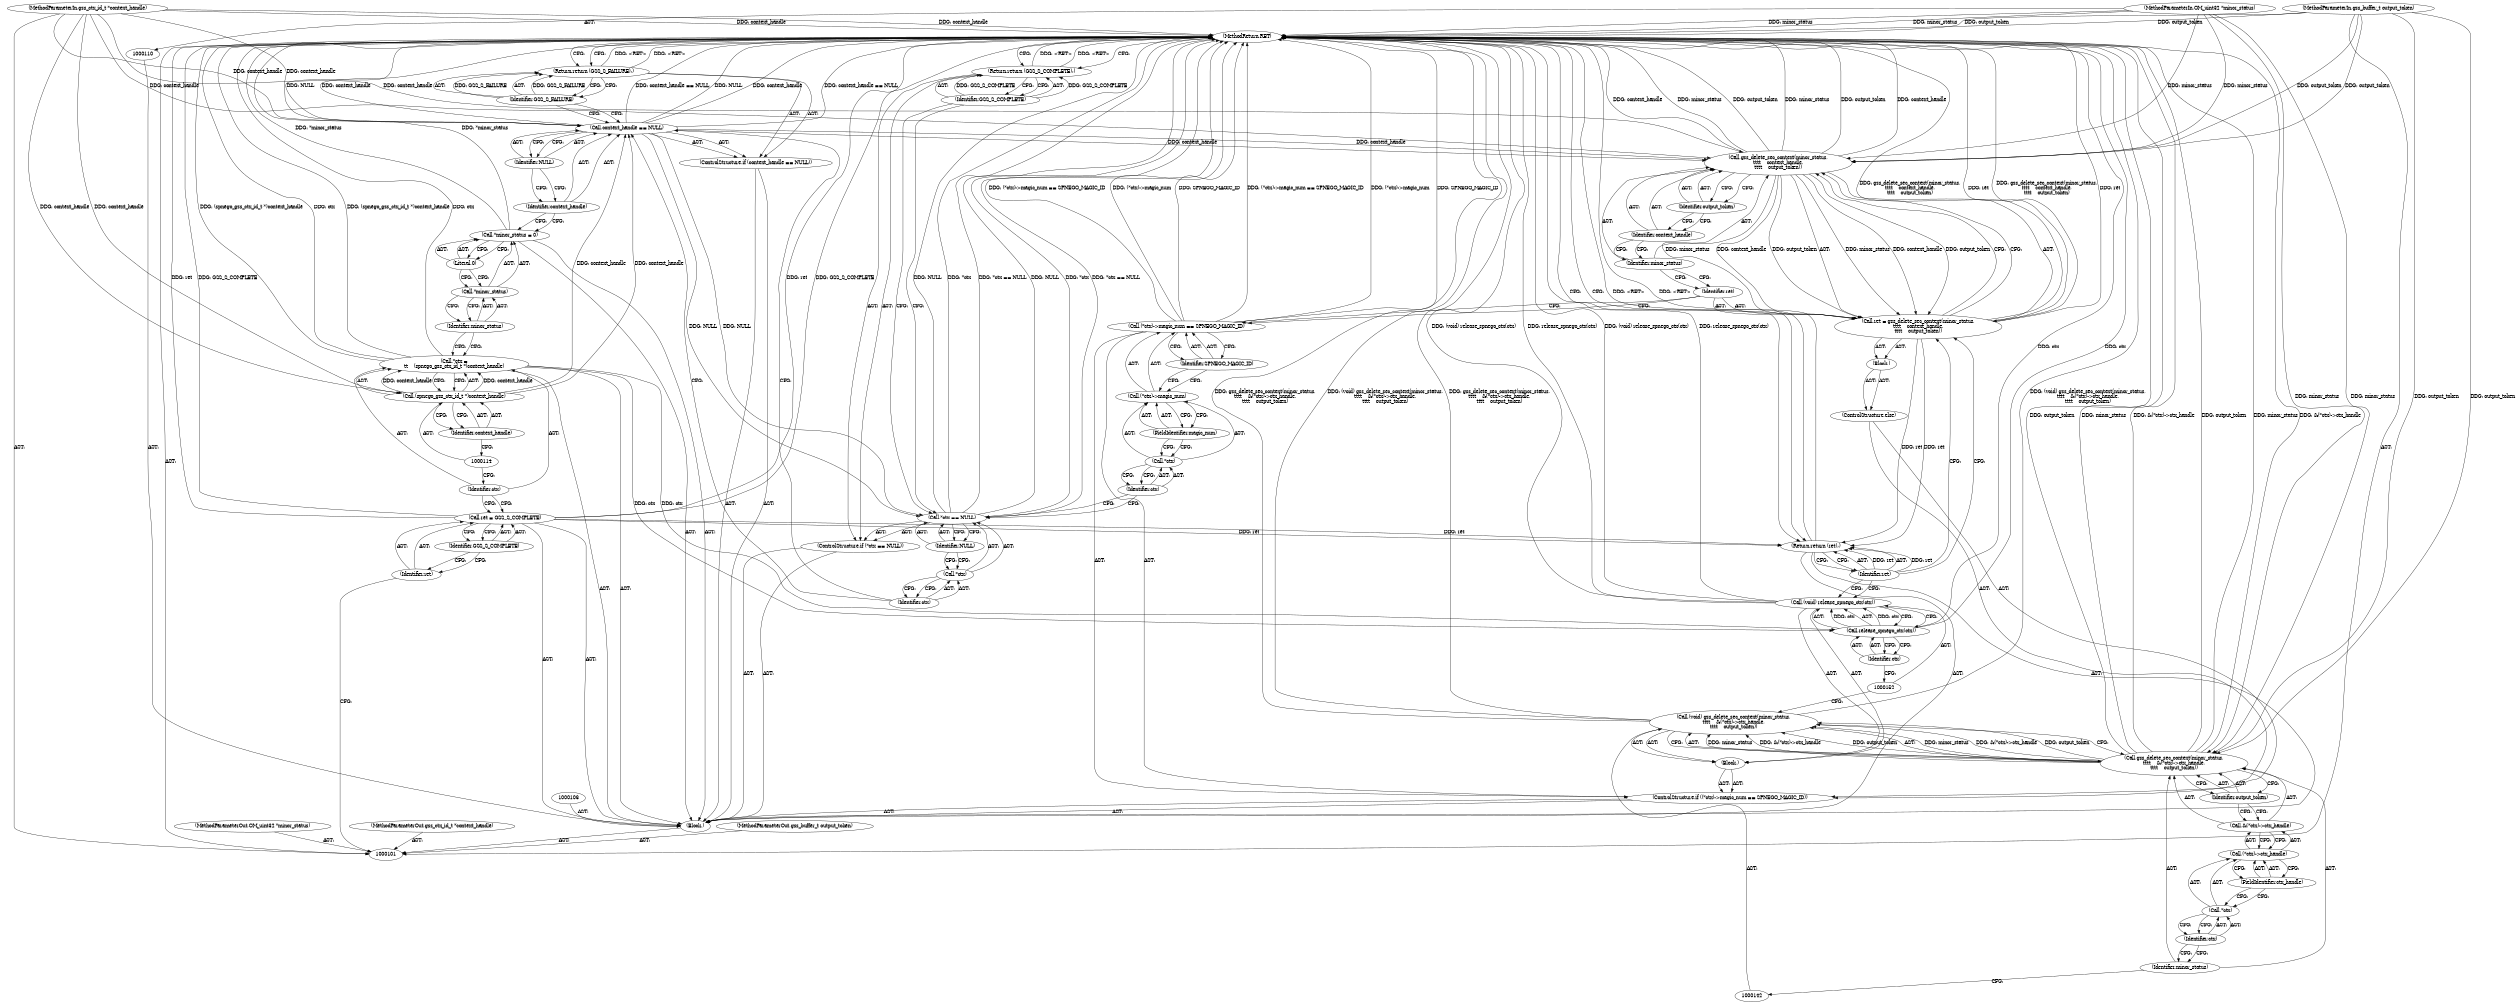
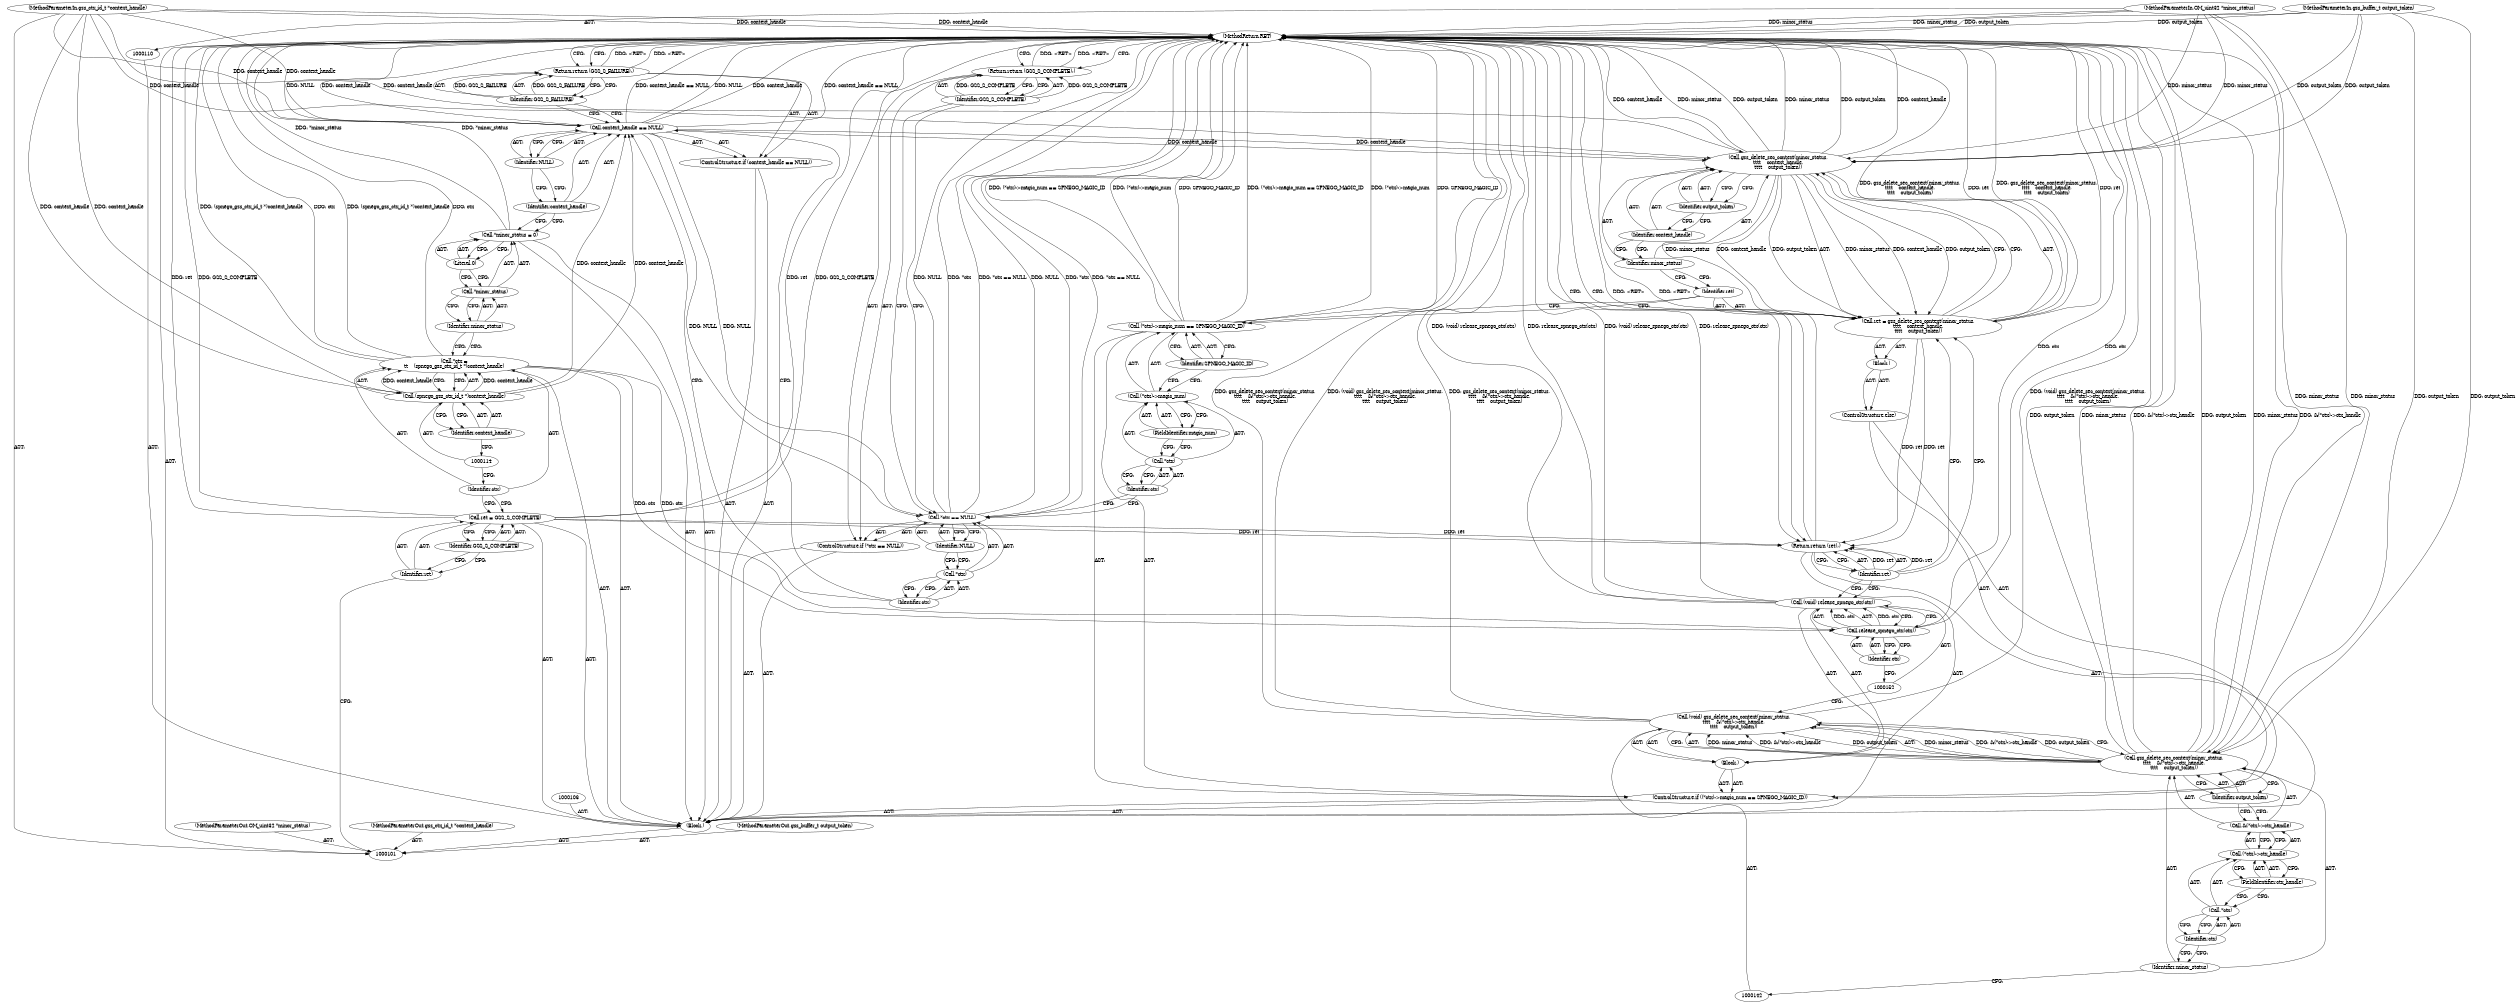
(1784, 844) -> none
